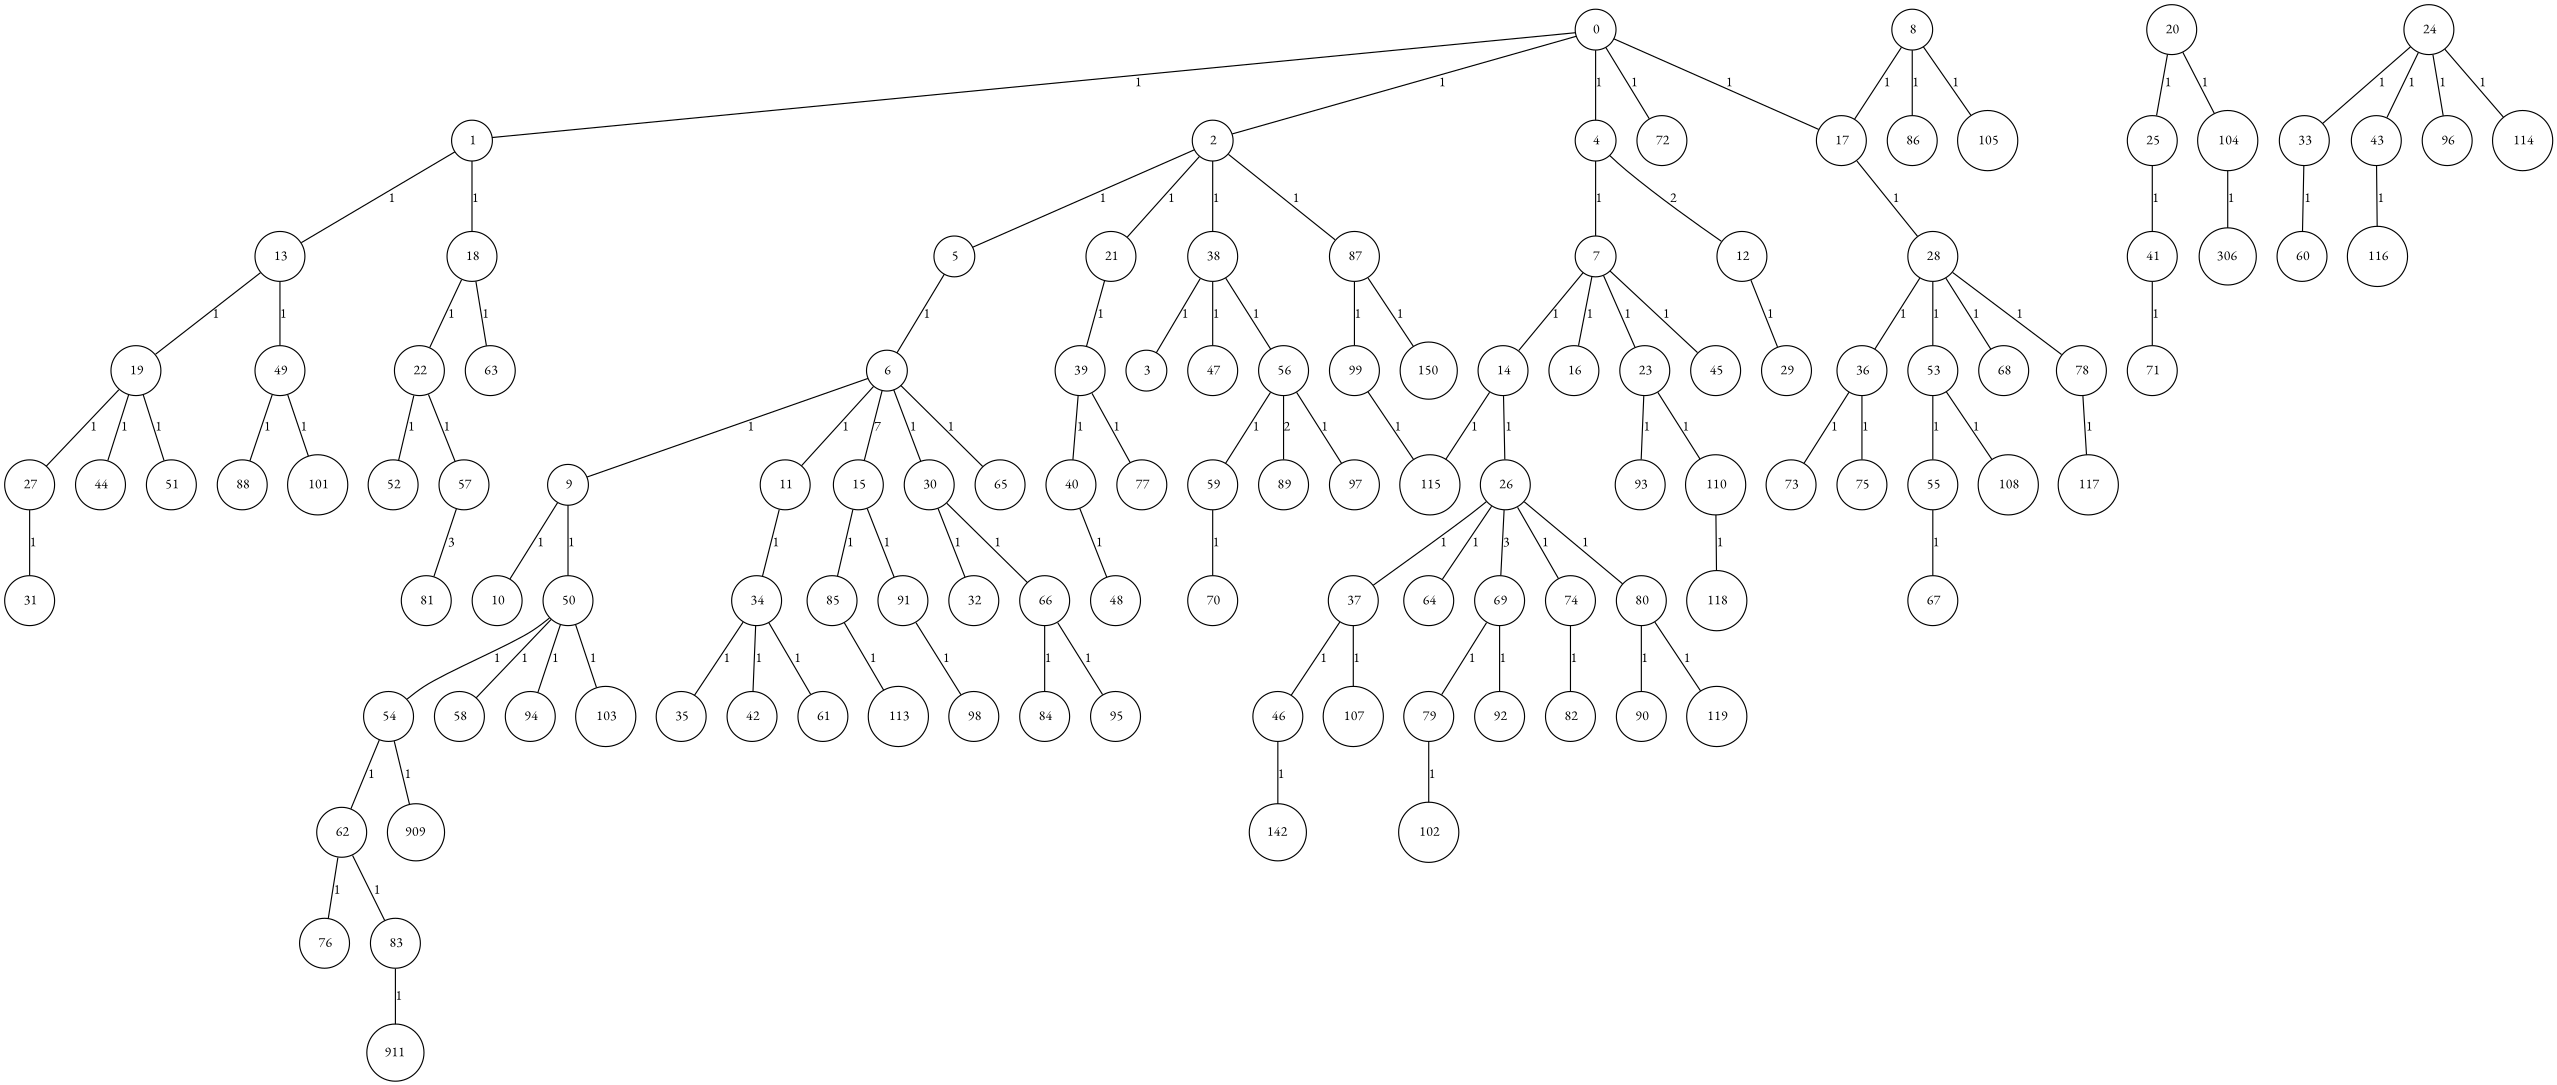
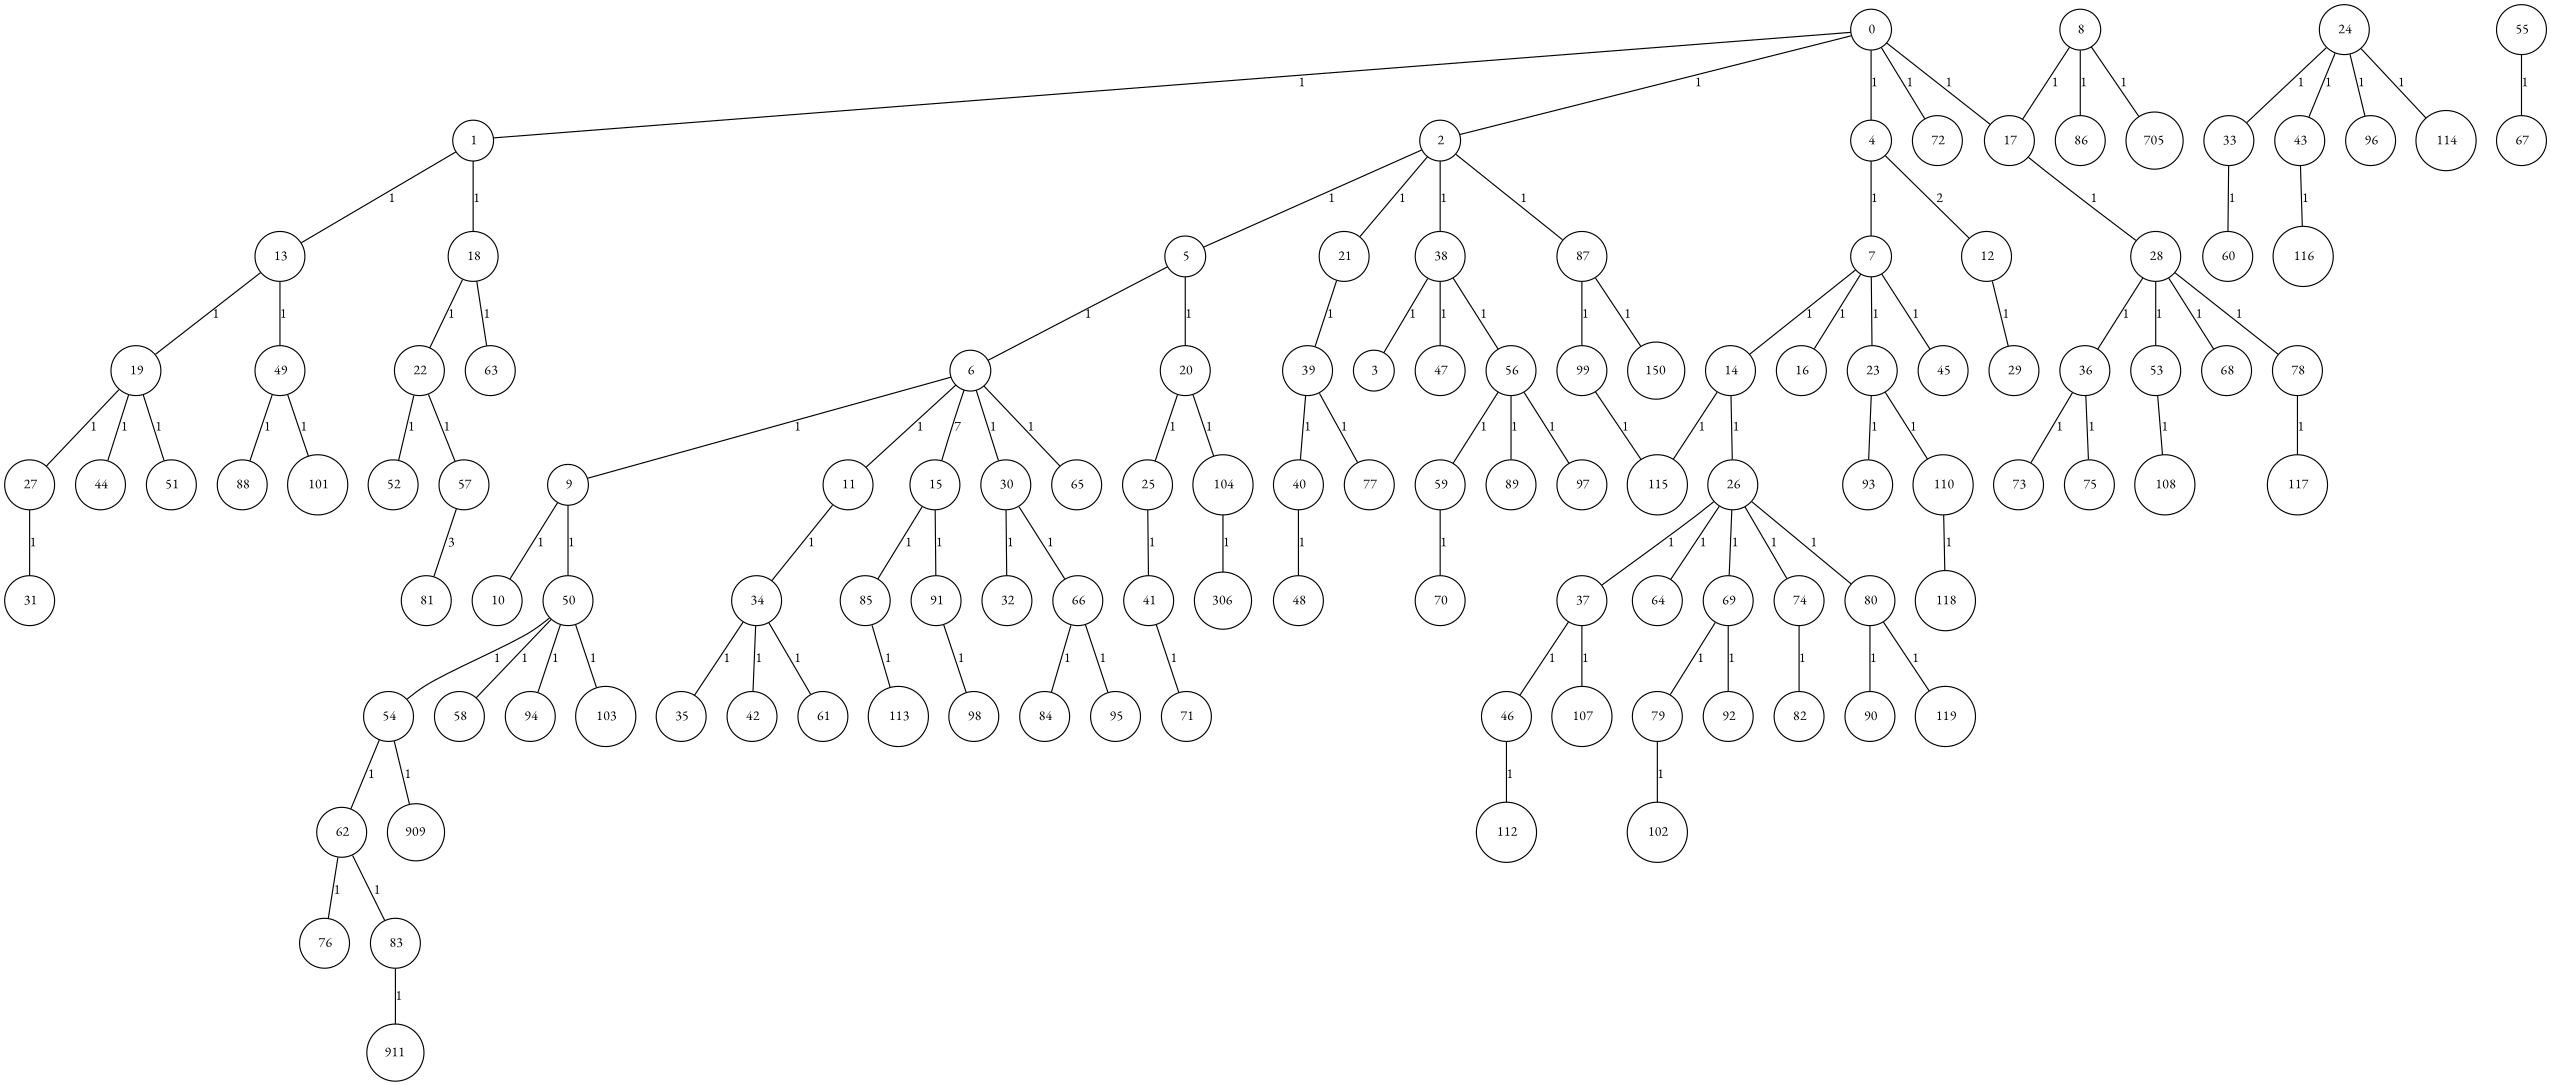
(1988, 141) -> (2155, 141)
none -> (1185, 311)
(1288, 427) -> (1515, 427)
(1933, 428) -> none
(1507, 543) -> (1736, 543)
(1278, 832) -> (1506, 832)
